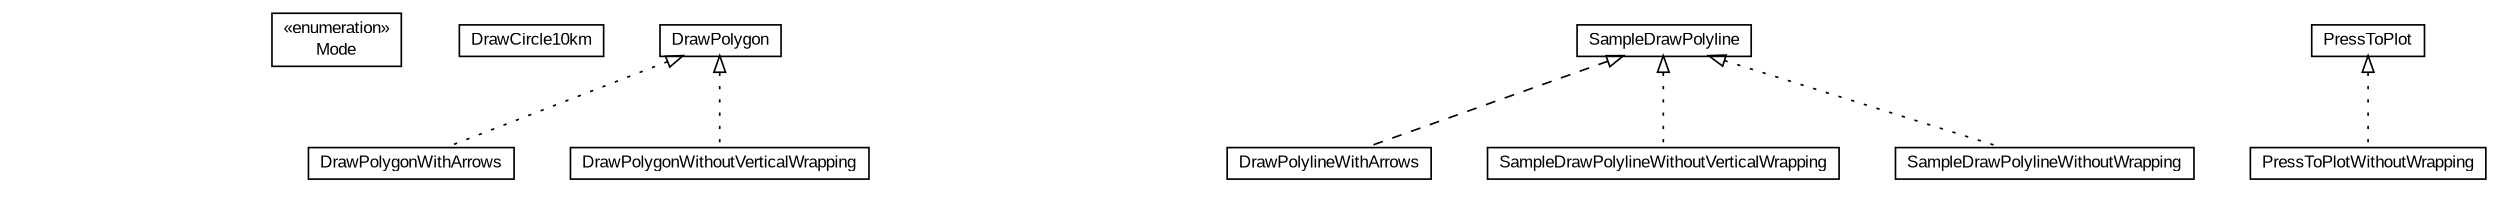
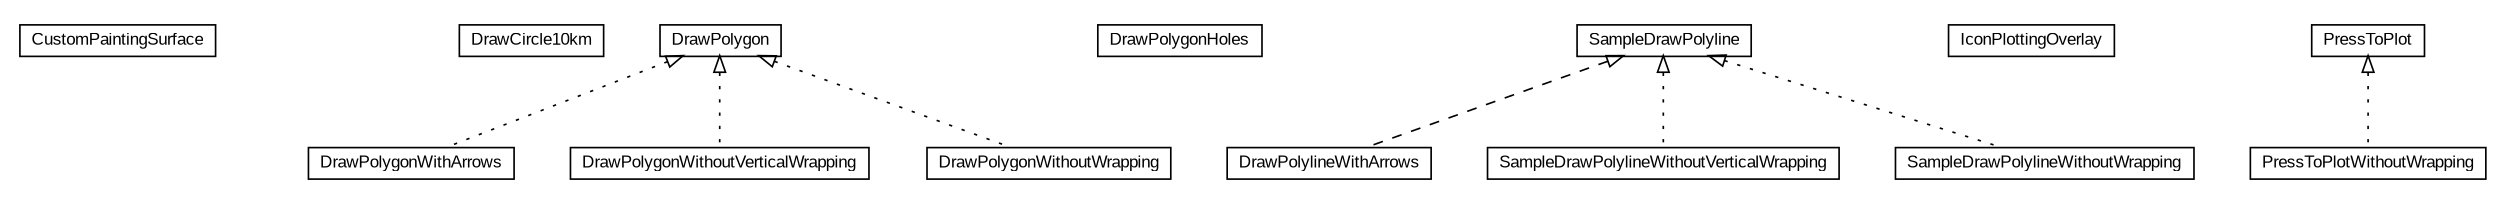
none -> (118, 40)
(337, 40) -> none
none -> (1179, 40)
none -> (2031, 40)
none -> (1048, 163)
